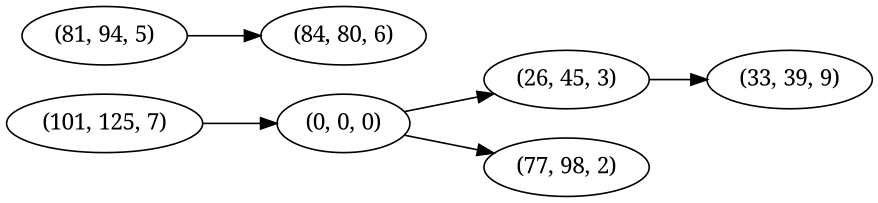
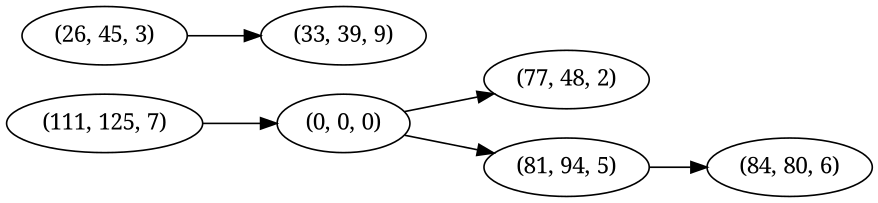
(441, 104) -> (441, 142)
(105, 123) -> (105, 123)
(567, 167) -> (567, 80)
